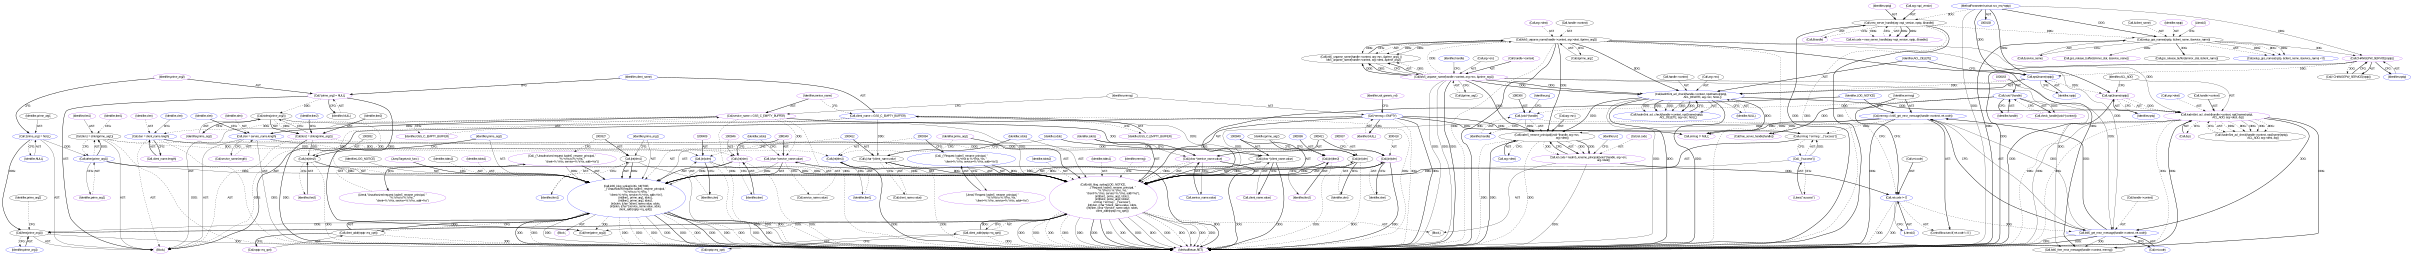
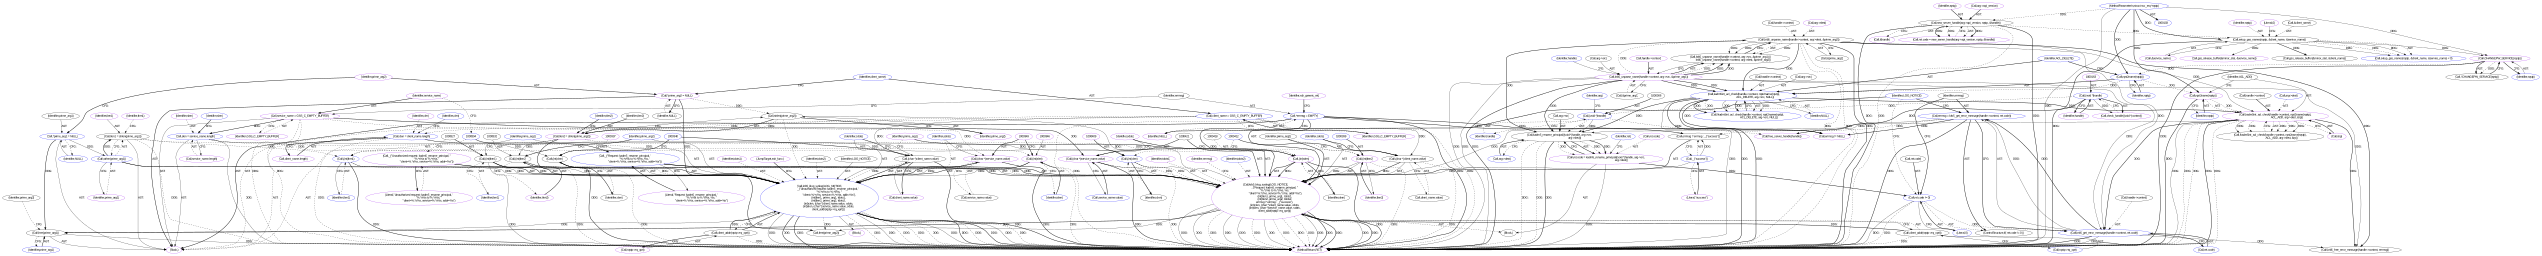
(834, 109) -> (463, 108)
